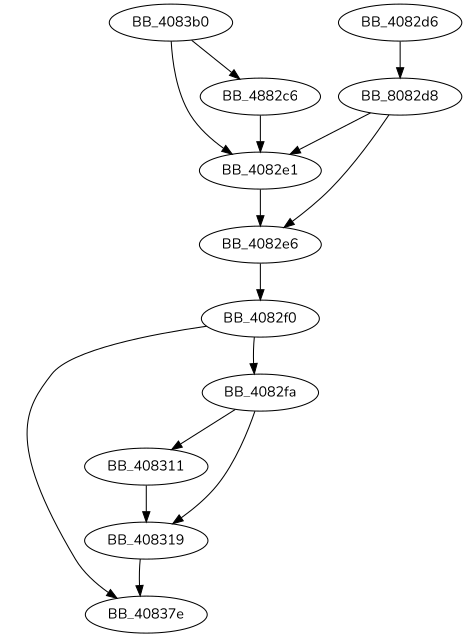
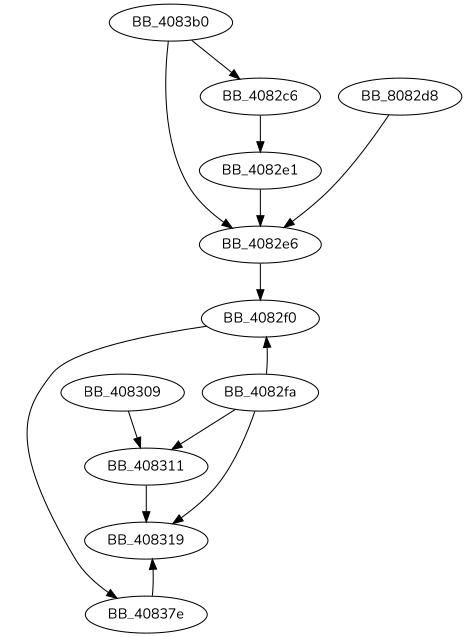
(400, 23) -> none
(260, 97) -> (260, 97)
(184, 102) -> (172, 140)
(335, 131) -> none
(254, 350) -> (267, 361)
none -> (123, 393)
(139, 572) -> (153, 583)
